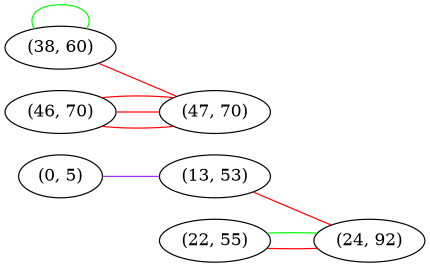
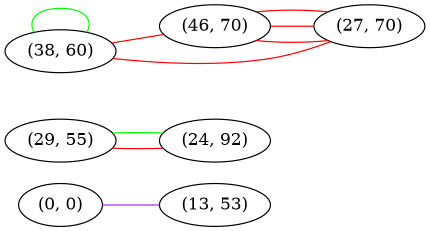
none -> (138, 39)
(215, 112) -> (369, 26)
(61, 176) -> (61, 205)
(292, 209) -> none
(215, 241) -> (61, 141)
